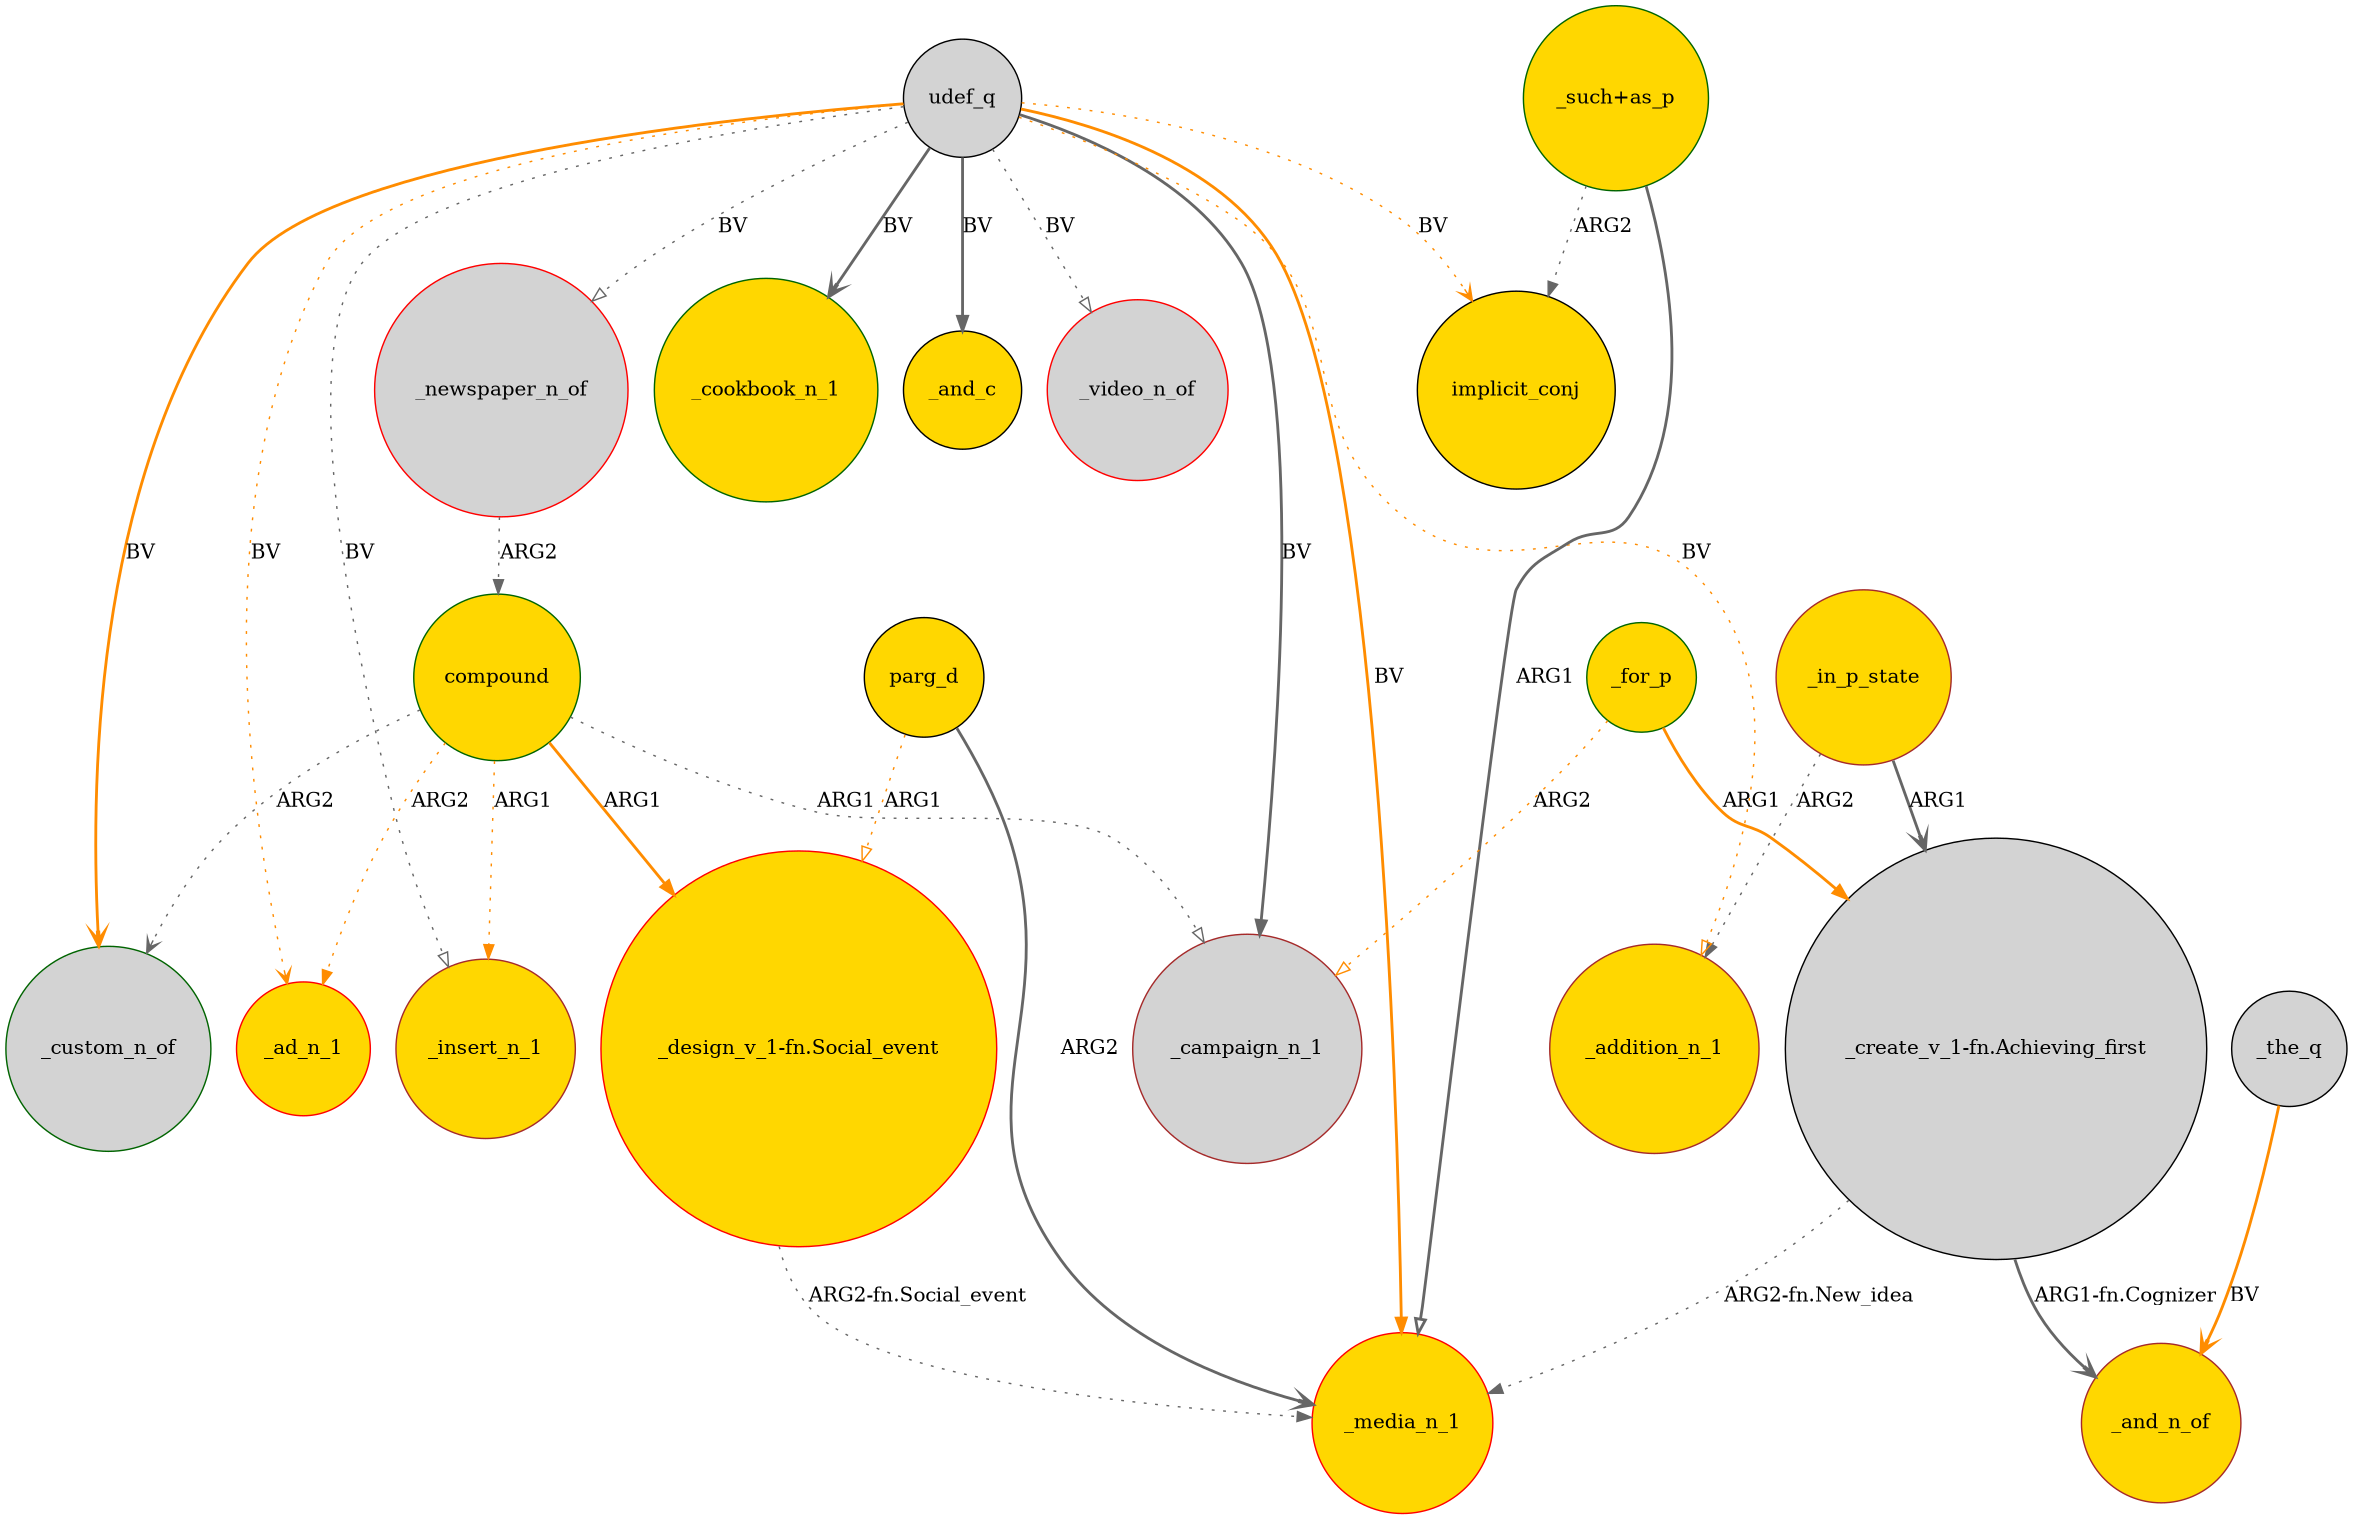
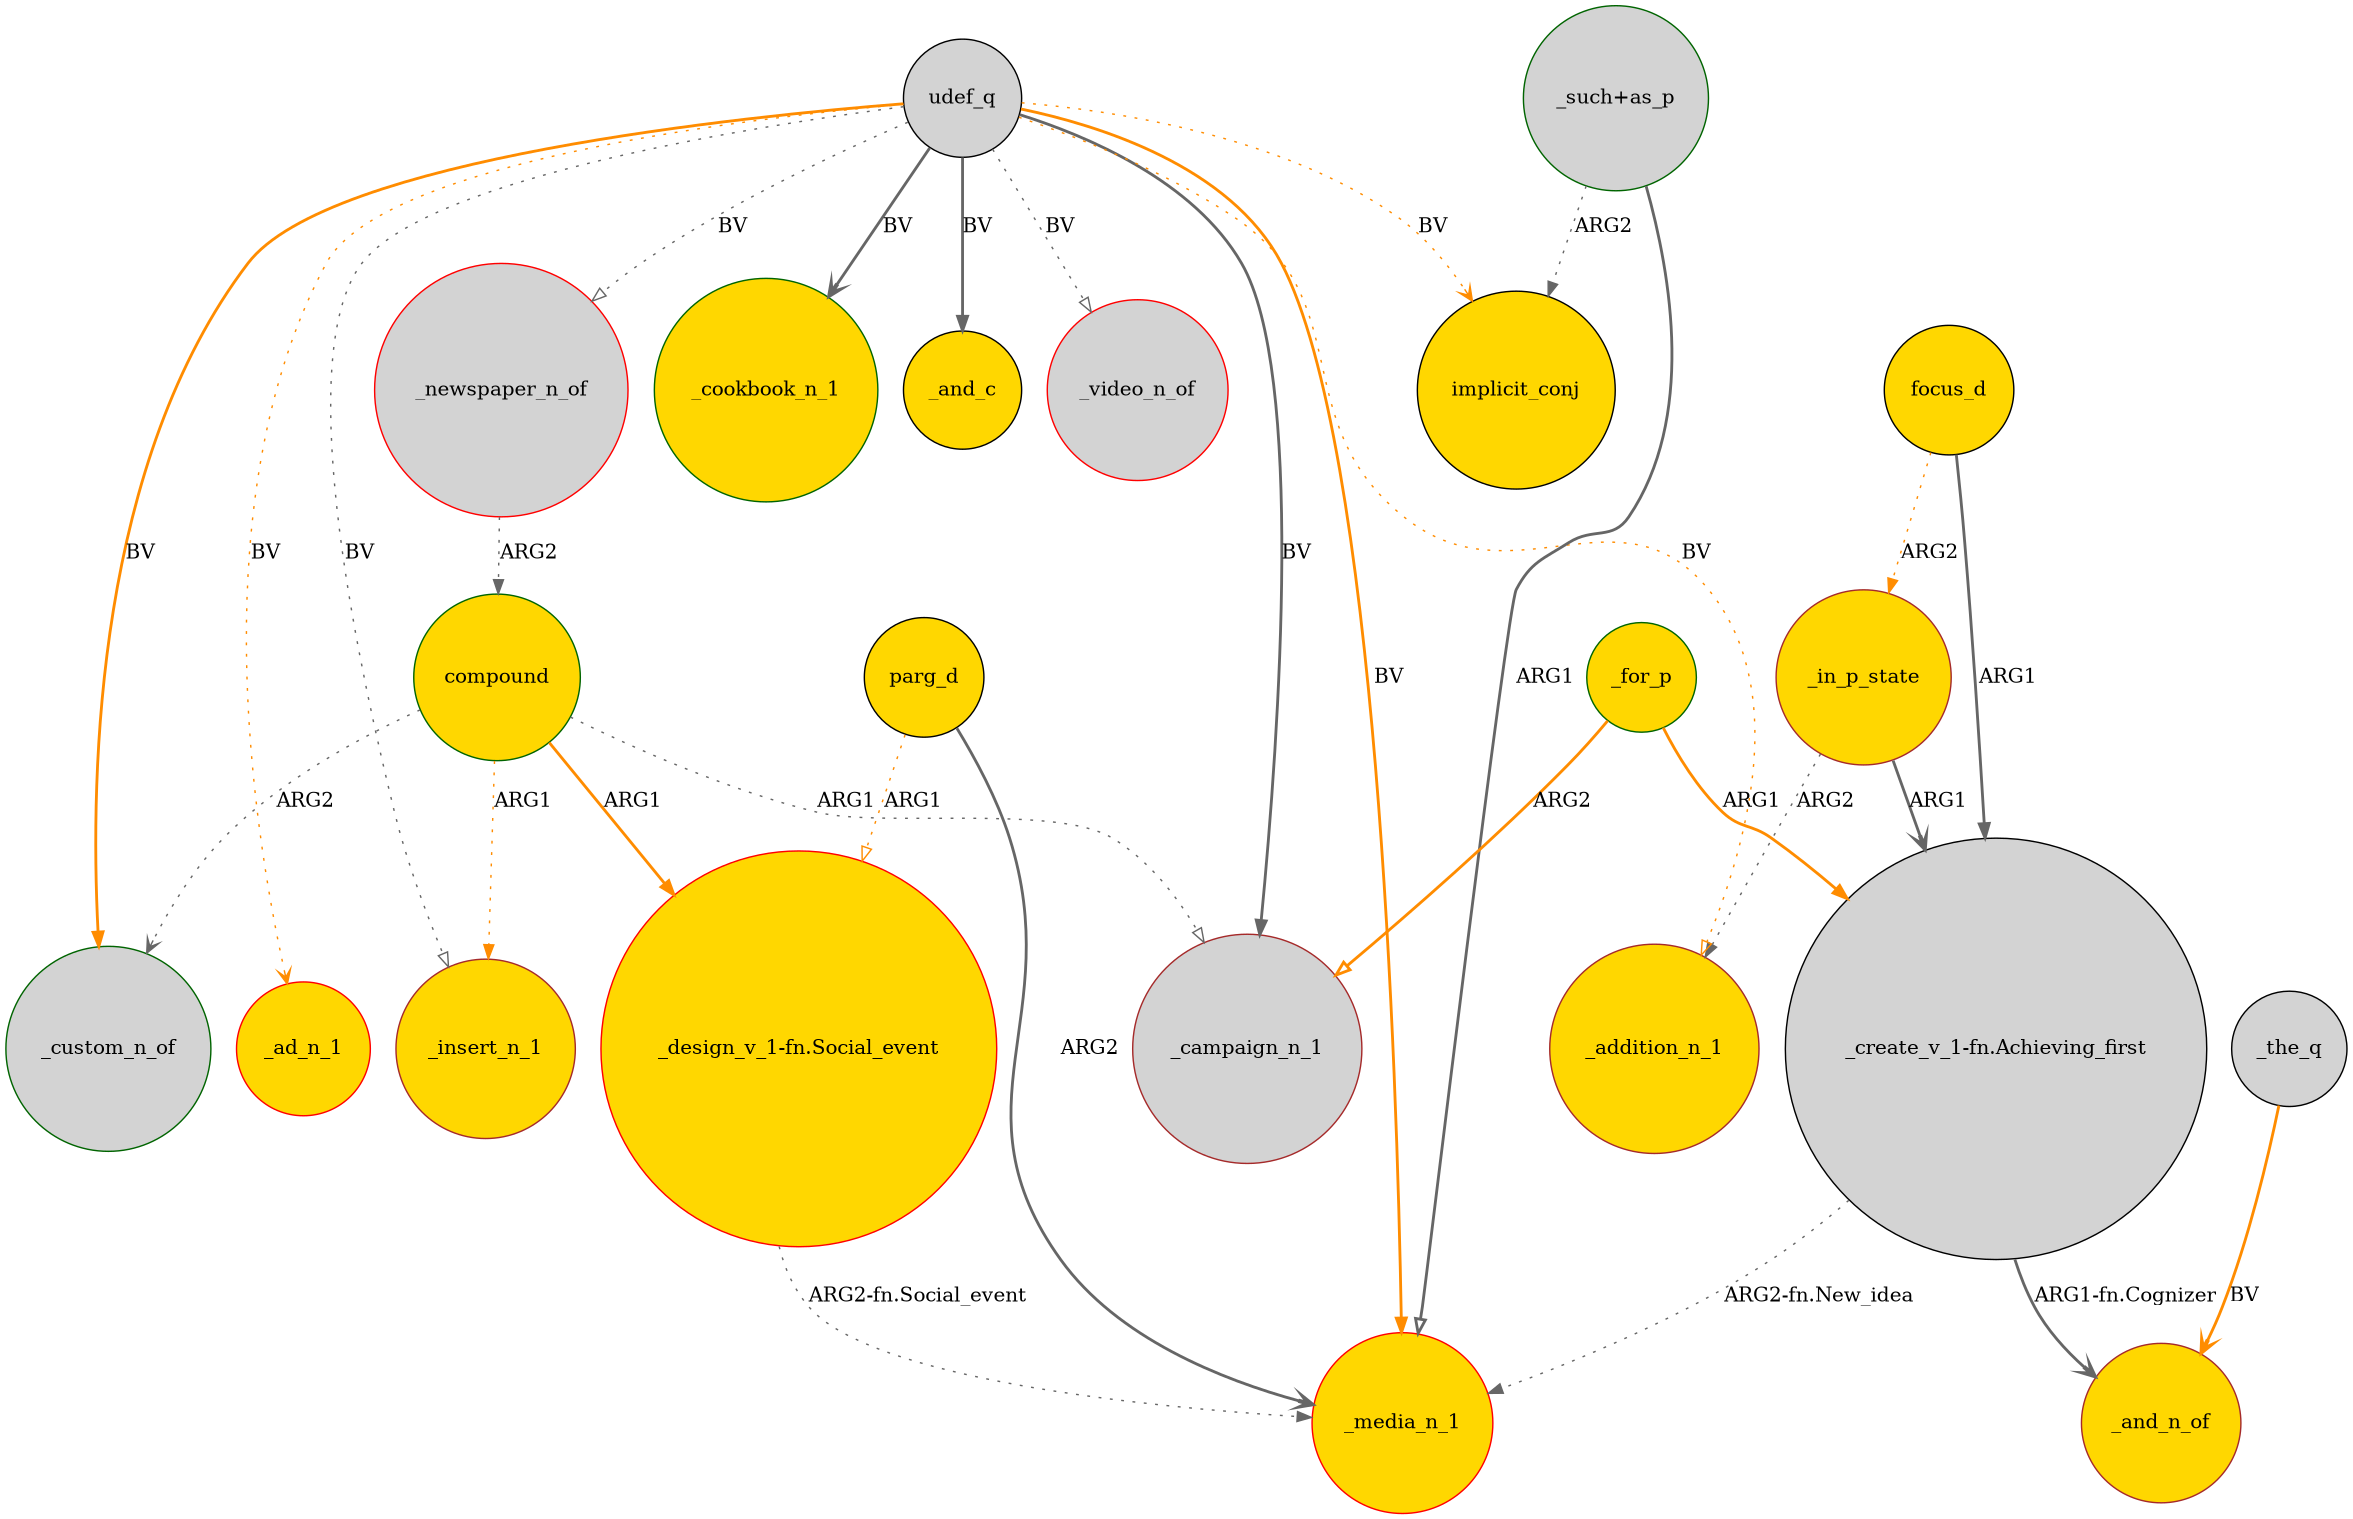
(1616, 98) -> (1616, 98)
(244, 269) -> (244, 269)
none -> (1949, 390)
(1495, 836) -> (1495, 836)
(376, 851) -> none
